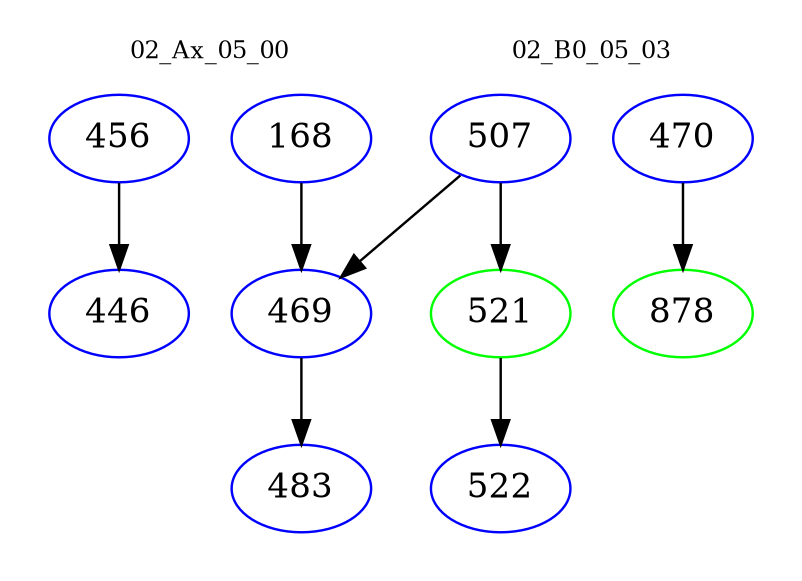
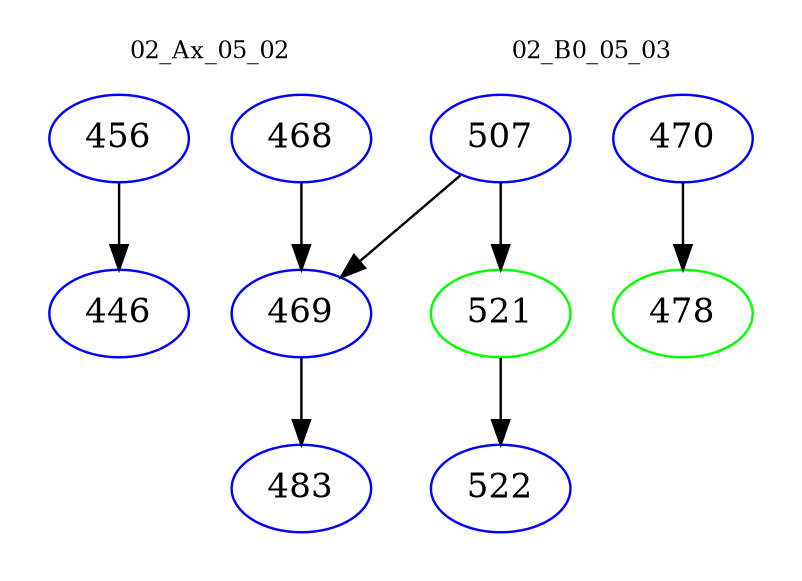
(210, 52) -> (210, 52)
(301, 139) -> (301, 139)
(683, 314) -> (683, 314)
